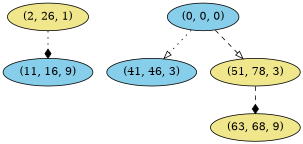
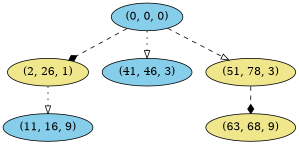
(48, 40) -> (48, 96)
none -> (102, 42)
